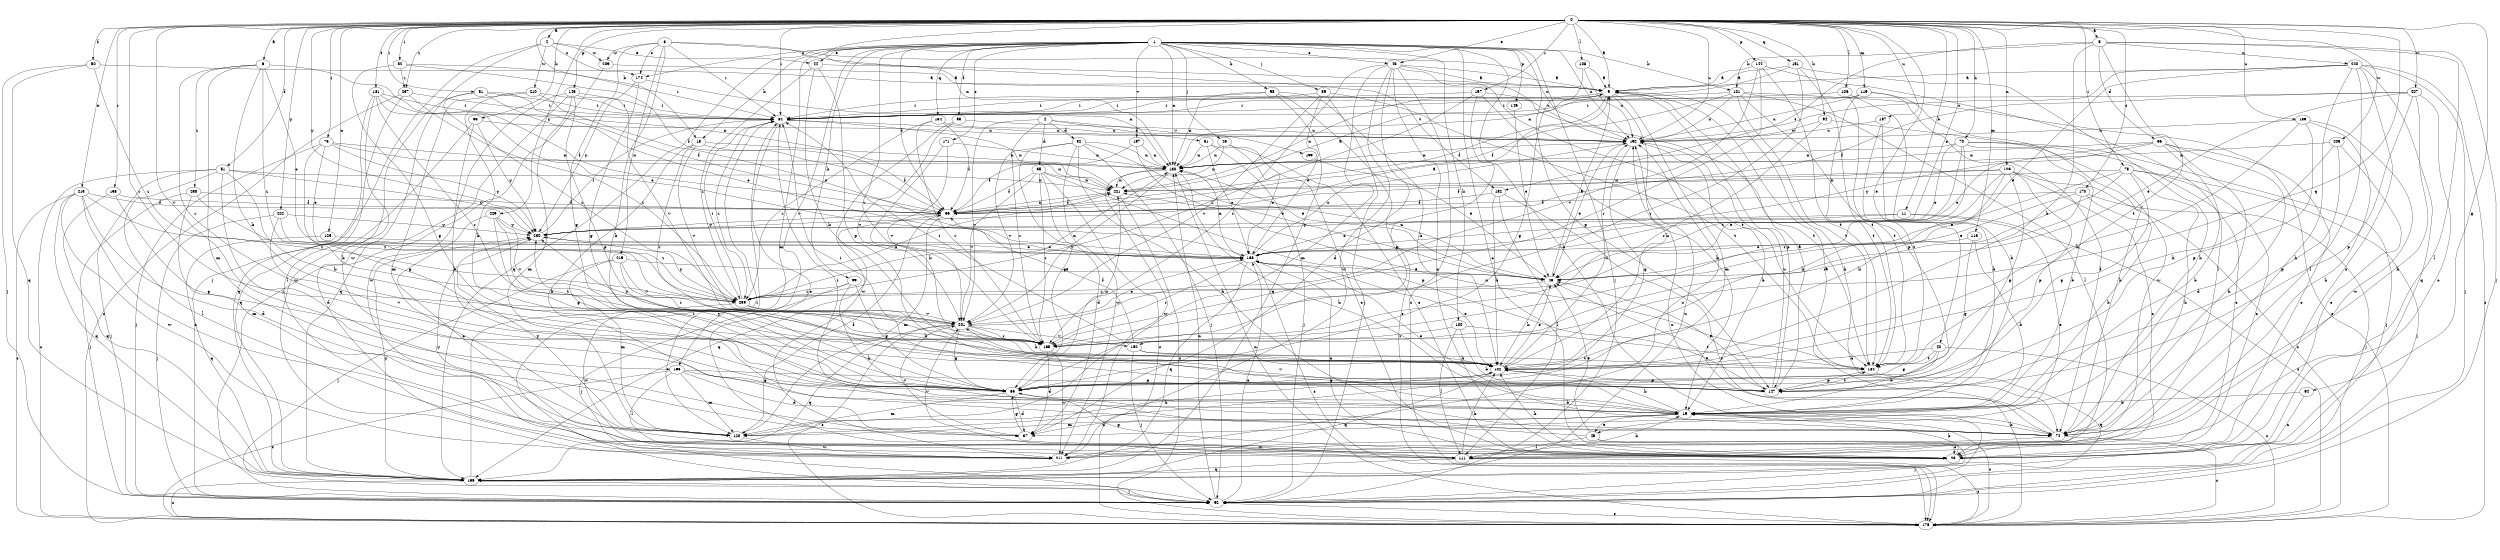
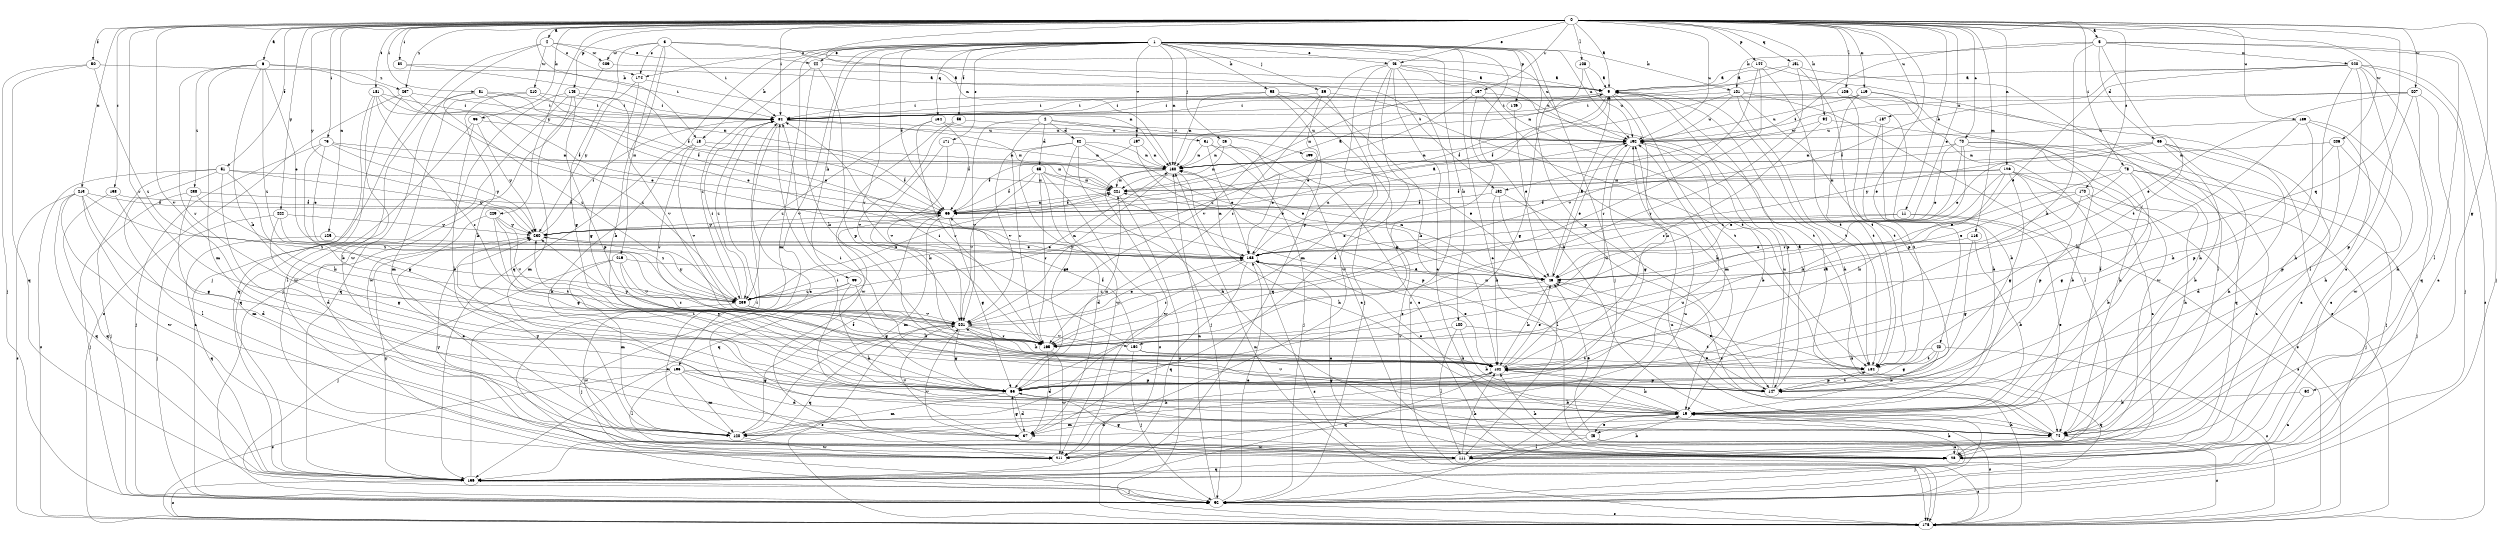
(1862, 53) -> (1862, 53)
(402, 77) -> (322, 68)
(1975, 78) -> (1975, 78)
(399, 303) -> (399, 303)
(2236, 303) -> (2236, 303)
(659, 319) -> (979, 302)
